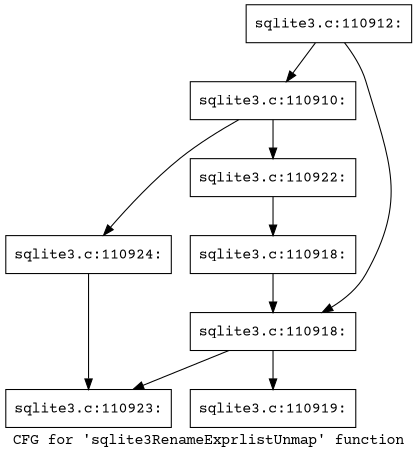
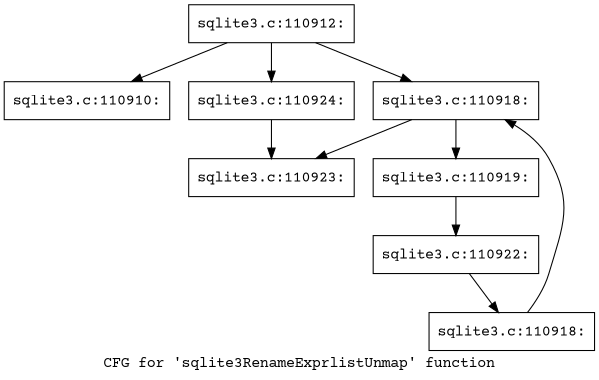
(273, 134) -> (456, 211)
(169, 167) -> (271, 57)
